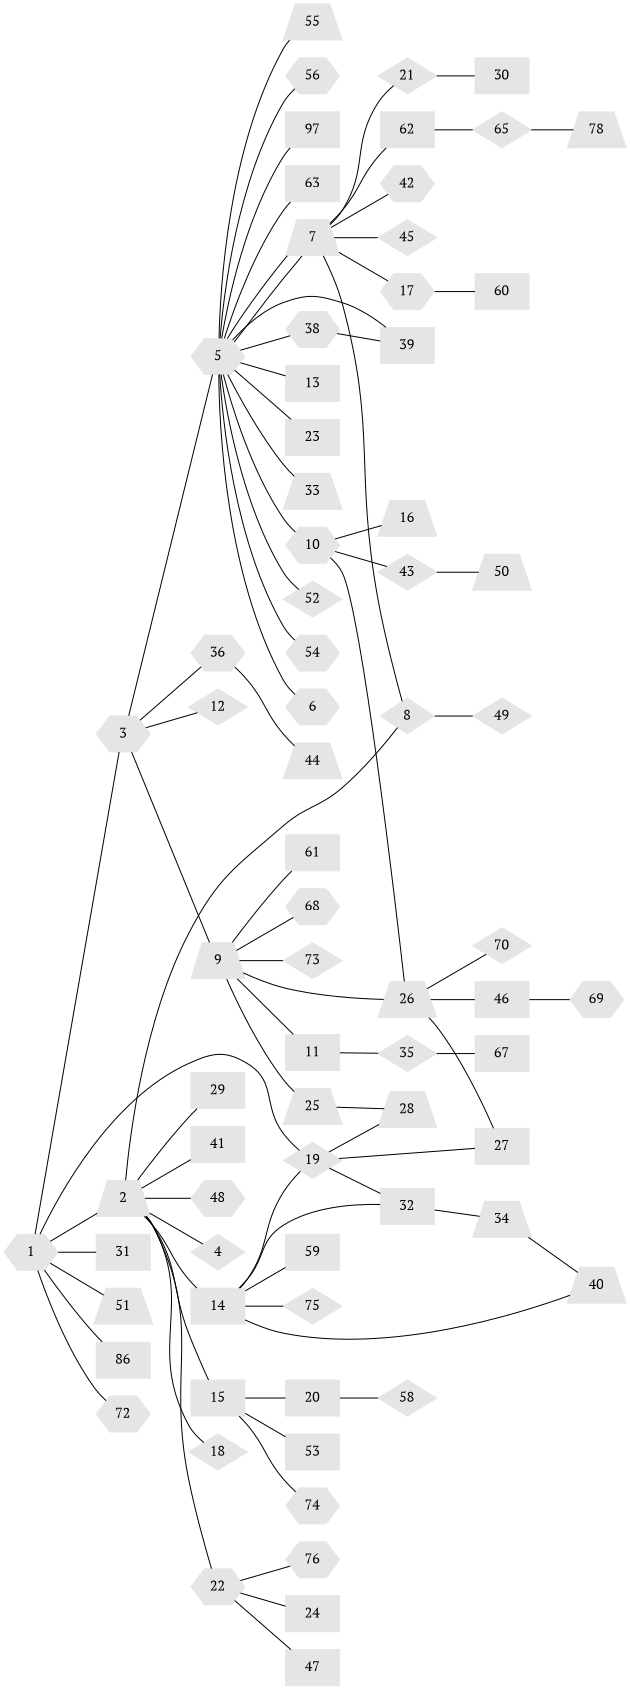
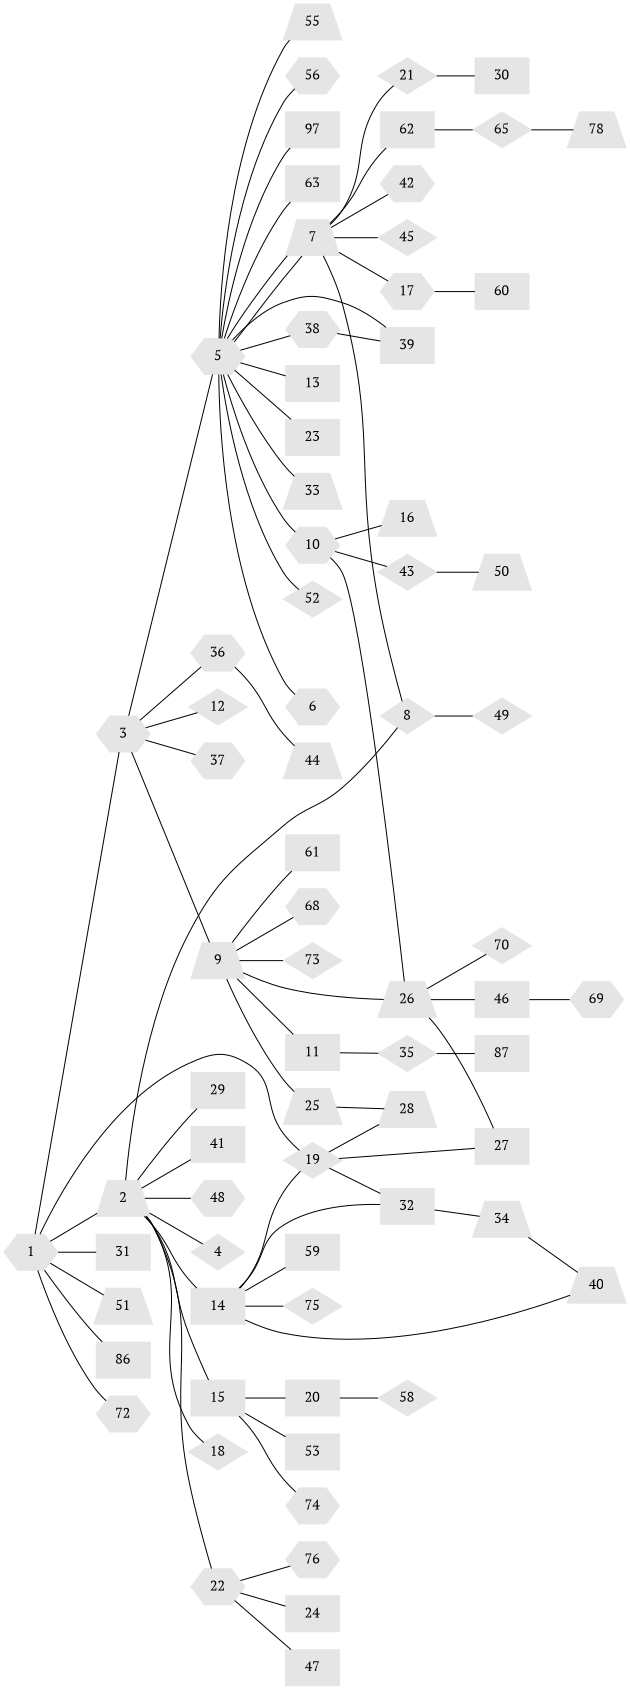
(313, 653) -> none
none -> (218, 761)
(502, 1054) -> (502, 1054)
